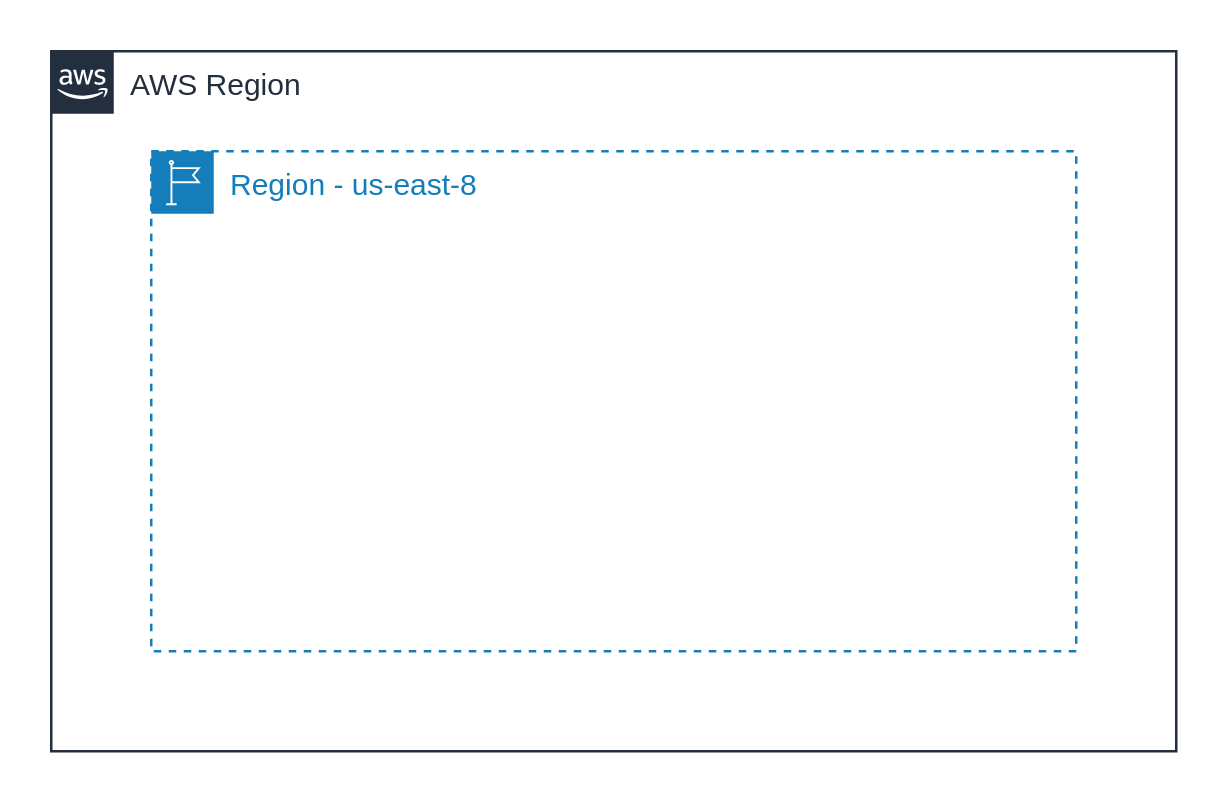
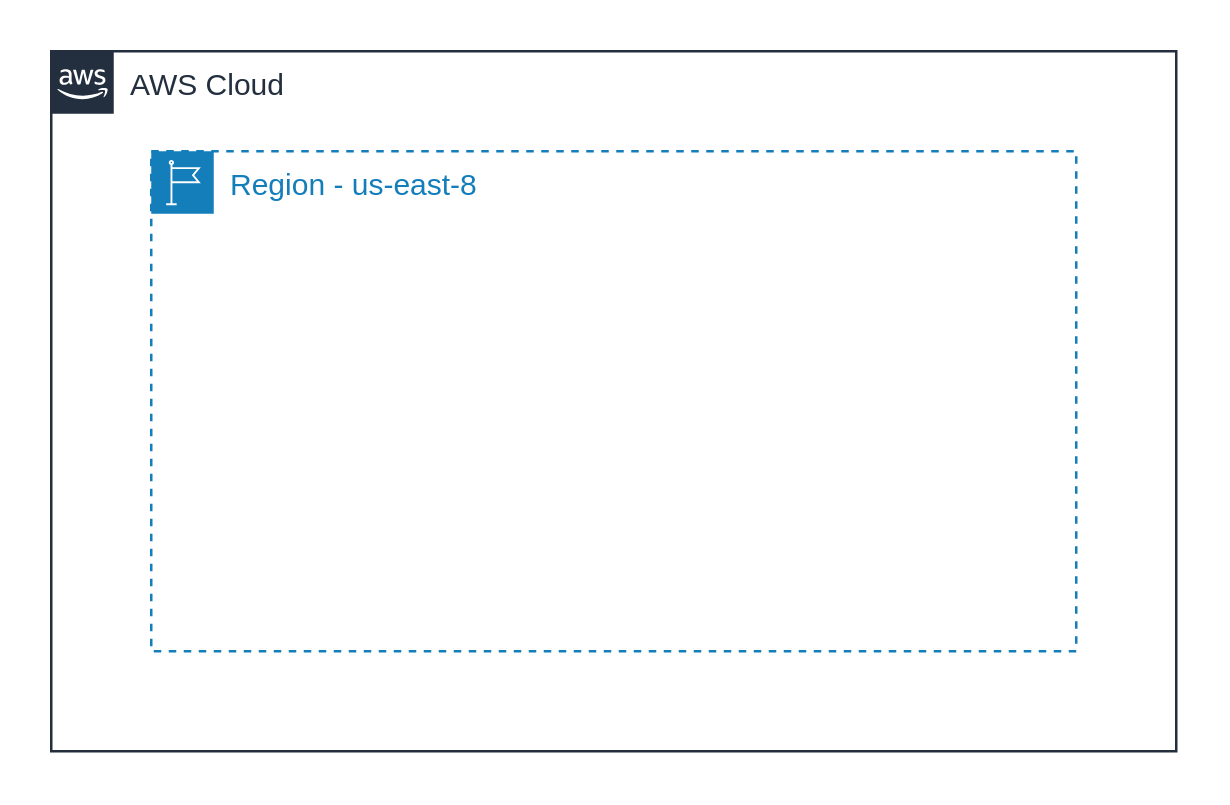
(207, 87) -> (199, 87)
